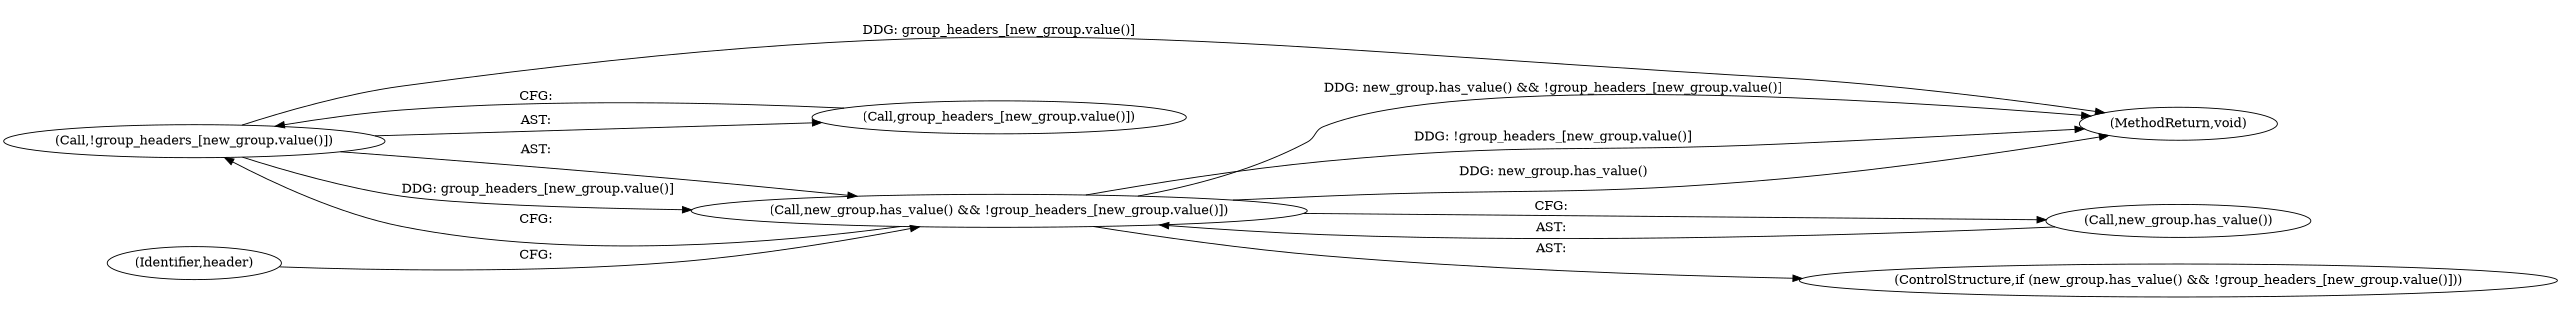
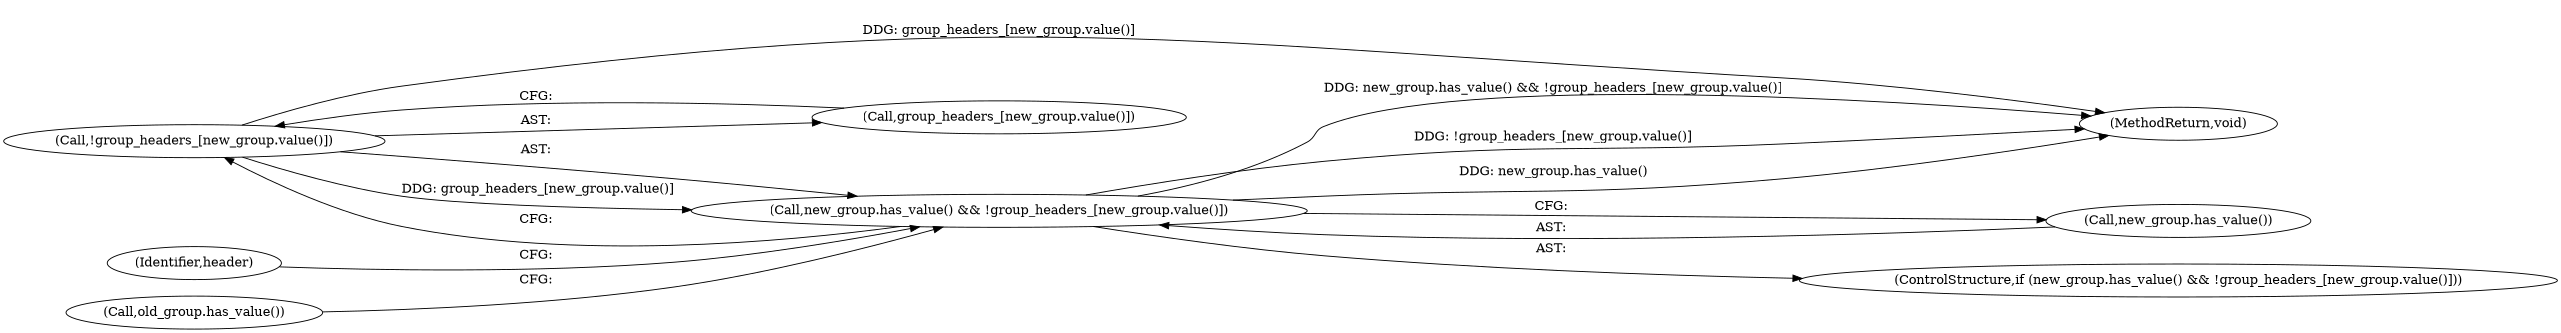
none -> (194, 313)
